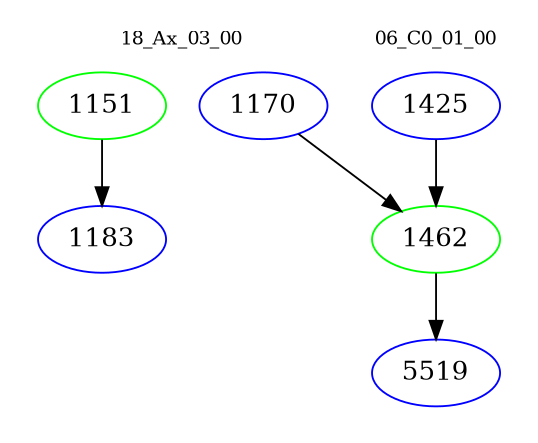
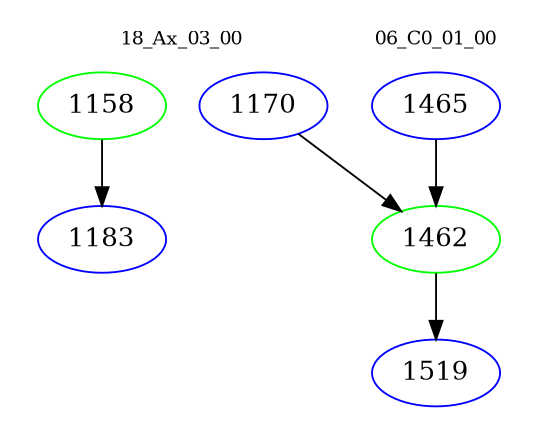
(102, 106) -> (102, 106)
(436, 106) -> (436, 106)
(436, 373) -> (436, 373)
